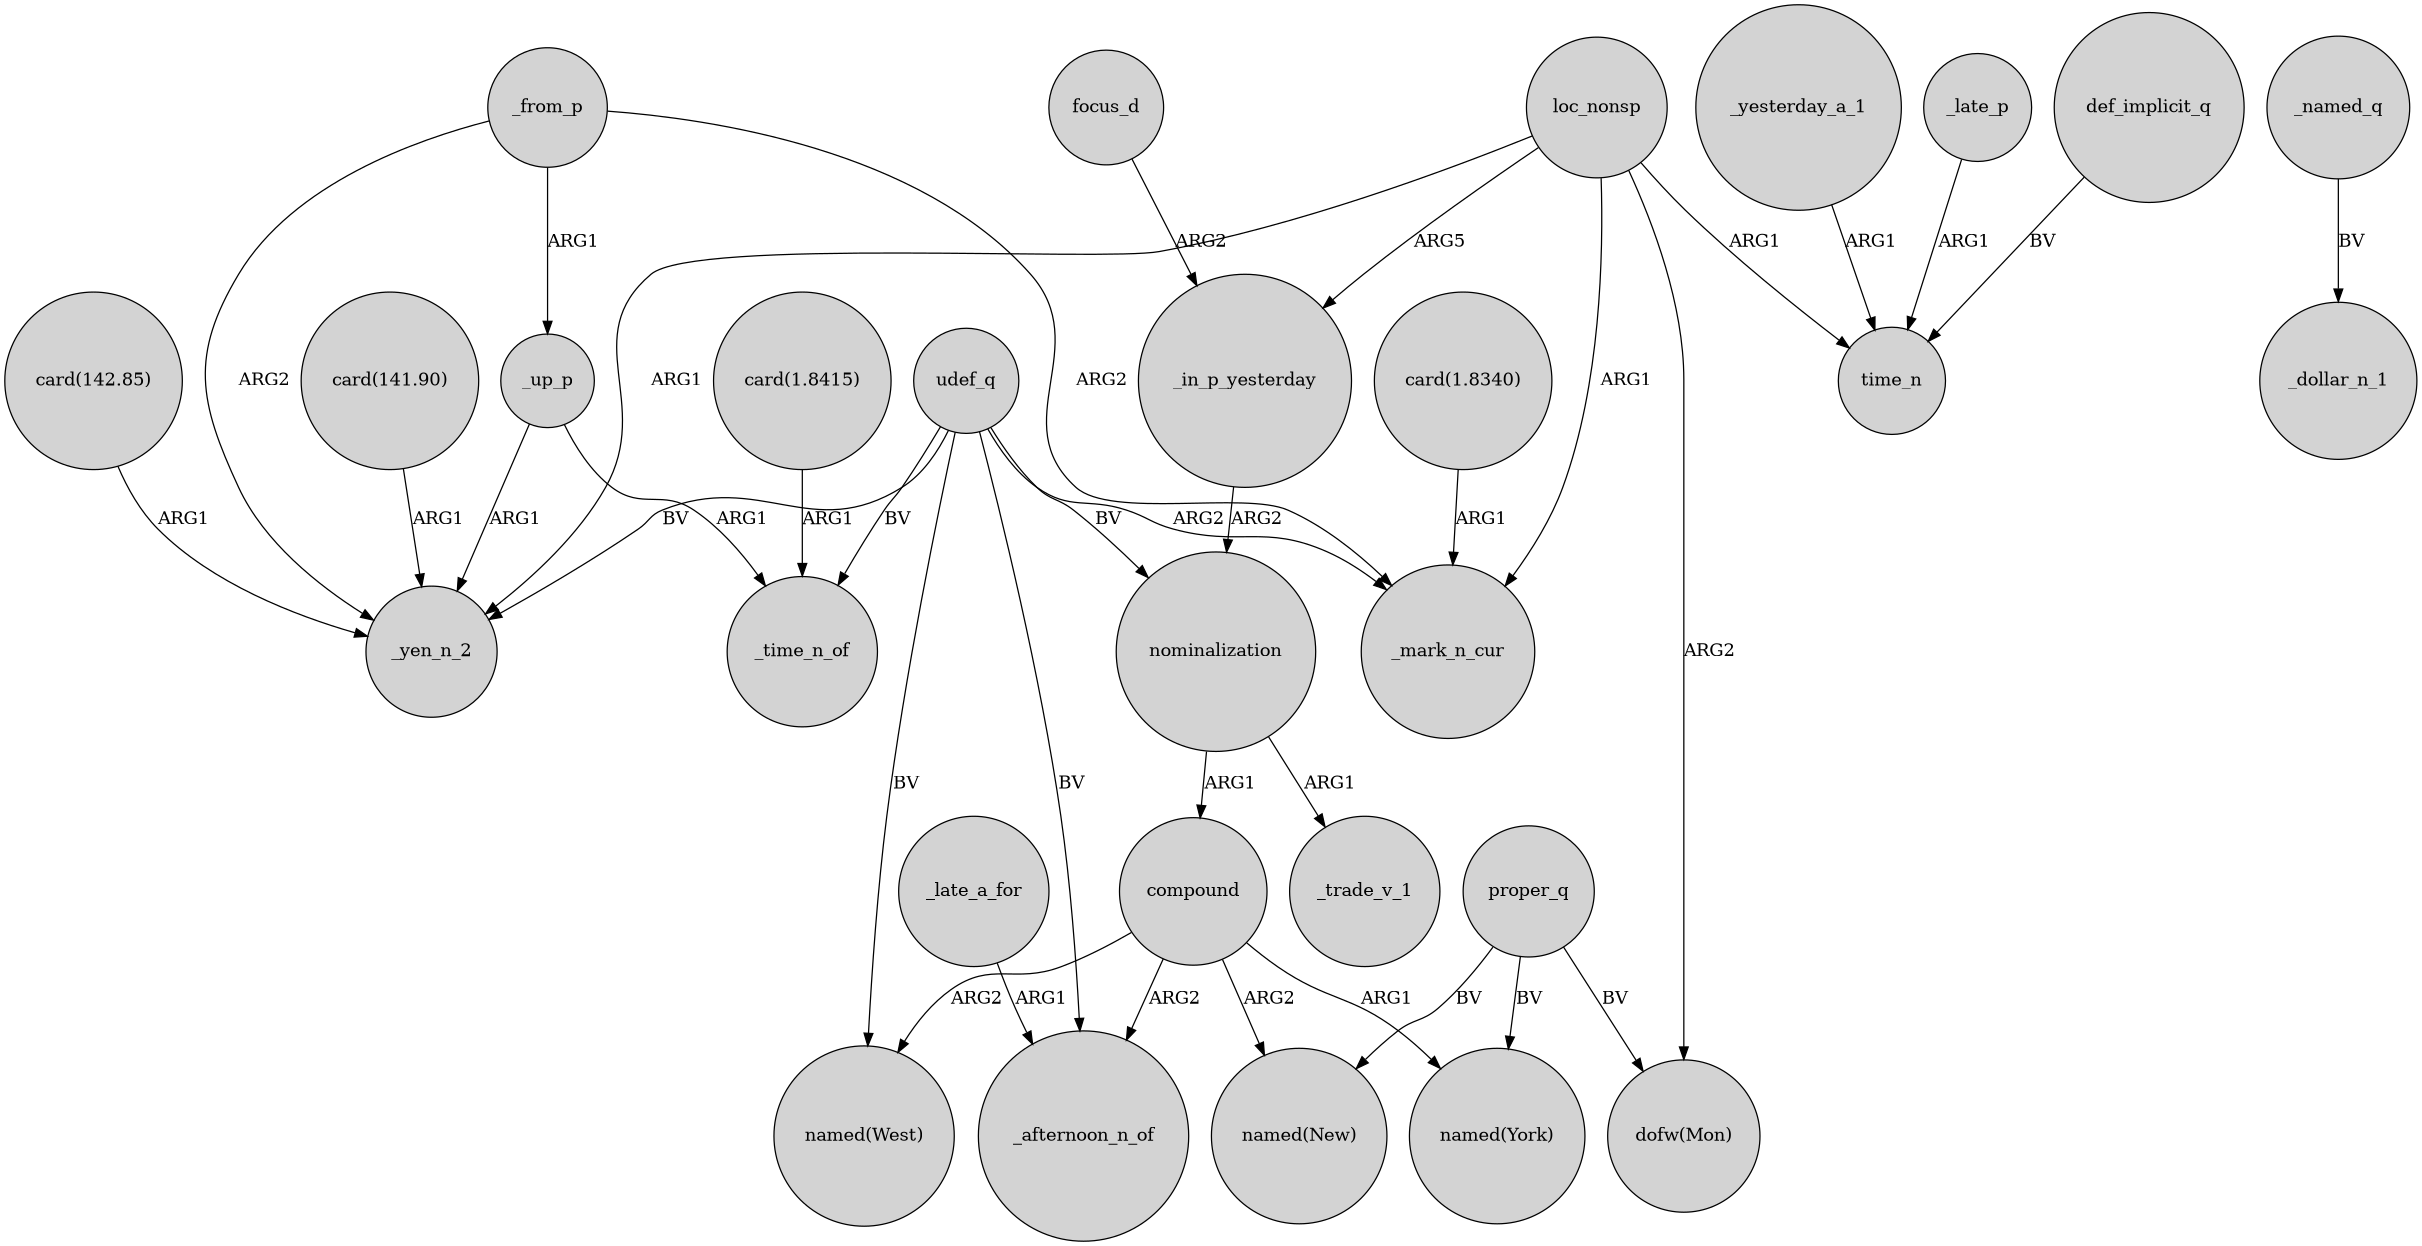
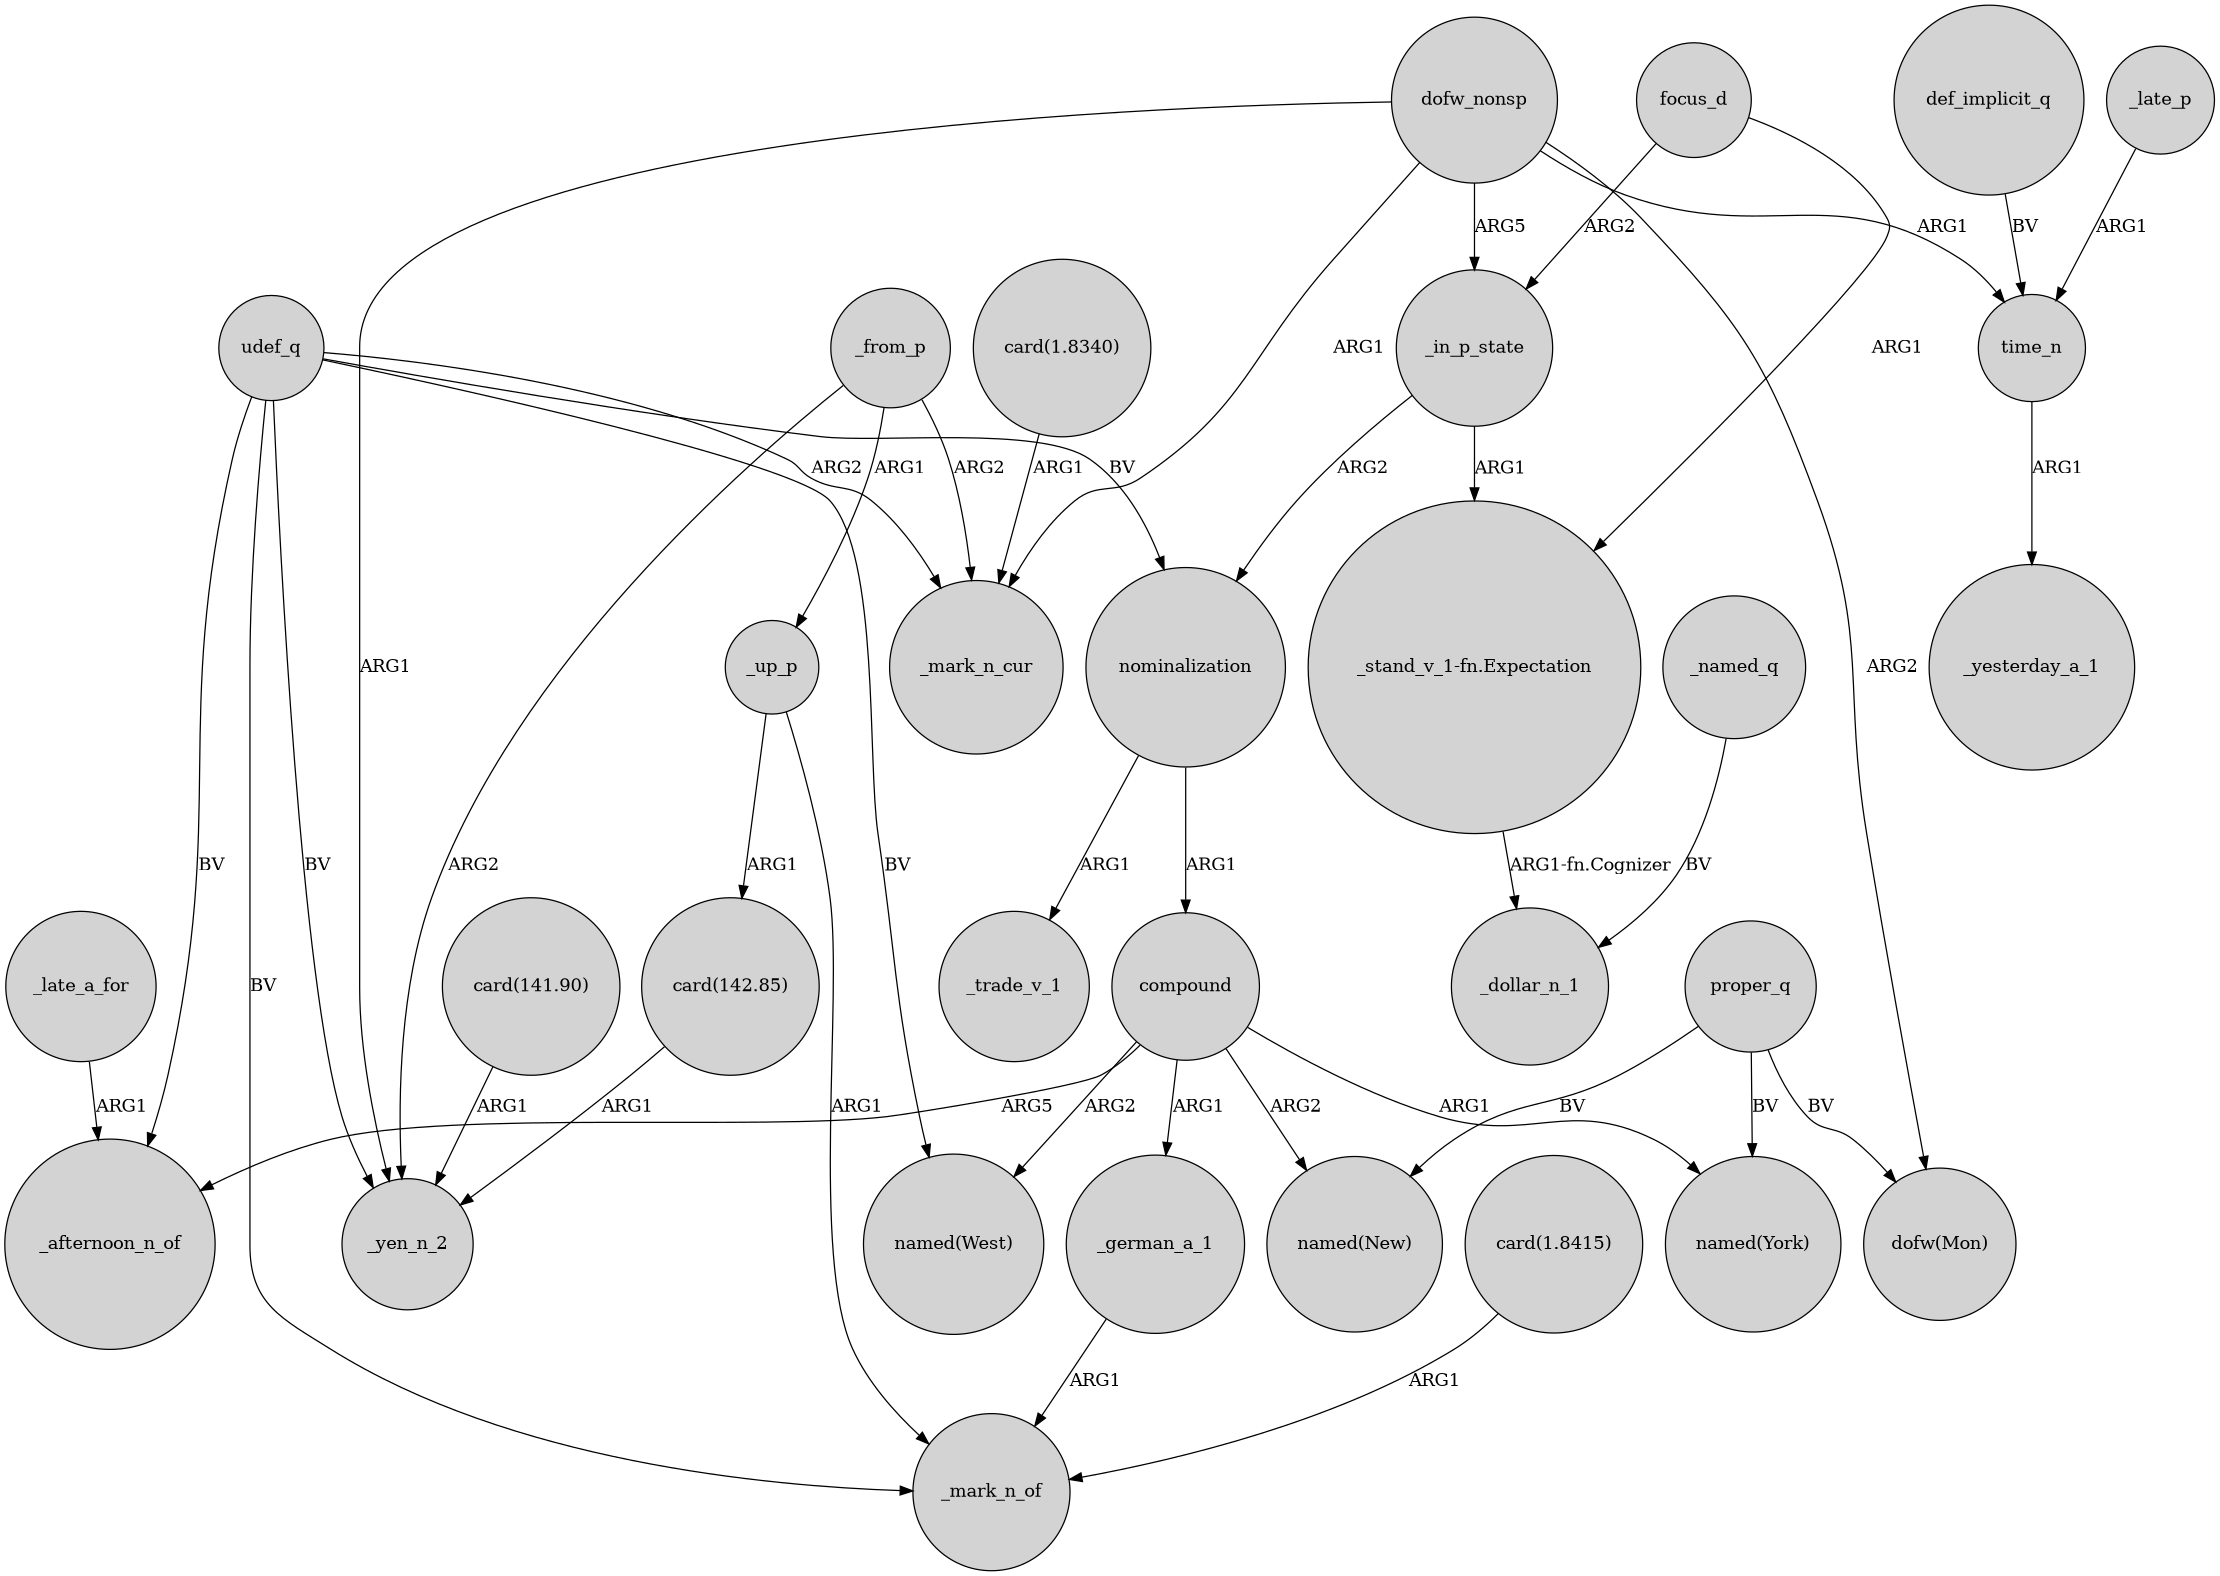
(1597, 107) -> (1474, 100)
(1851, 261) -> (2032, 477)
(1245, 381) -> (1474, 348)
(496, 502) -> (755, 800)
(802, 652) -> (991, 1492)
none -> (1474, 667)
(1175, 999) -> (1027, 1107)
none -> (1155, 1244)
